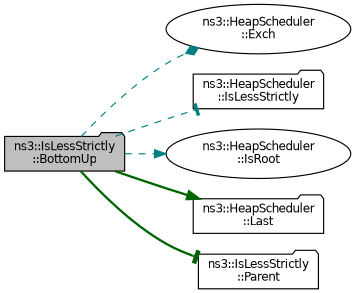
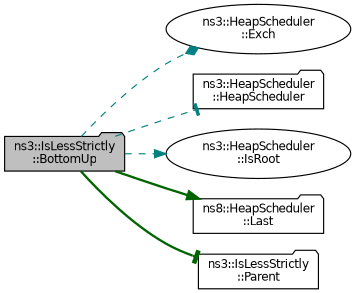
(258, 91) -> (258, 91)
(258, 216) -> (258, 216)
